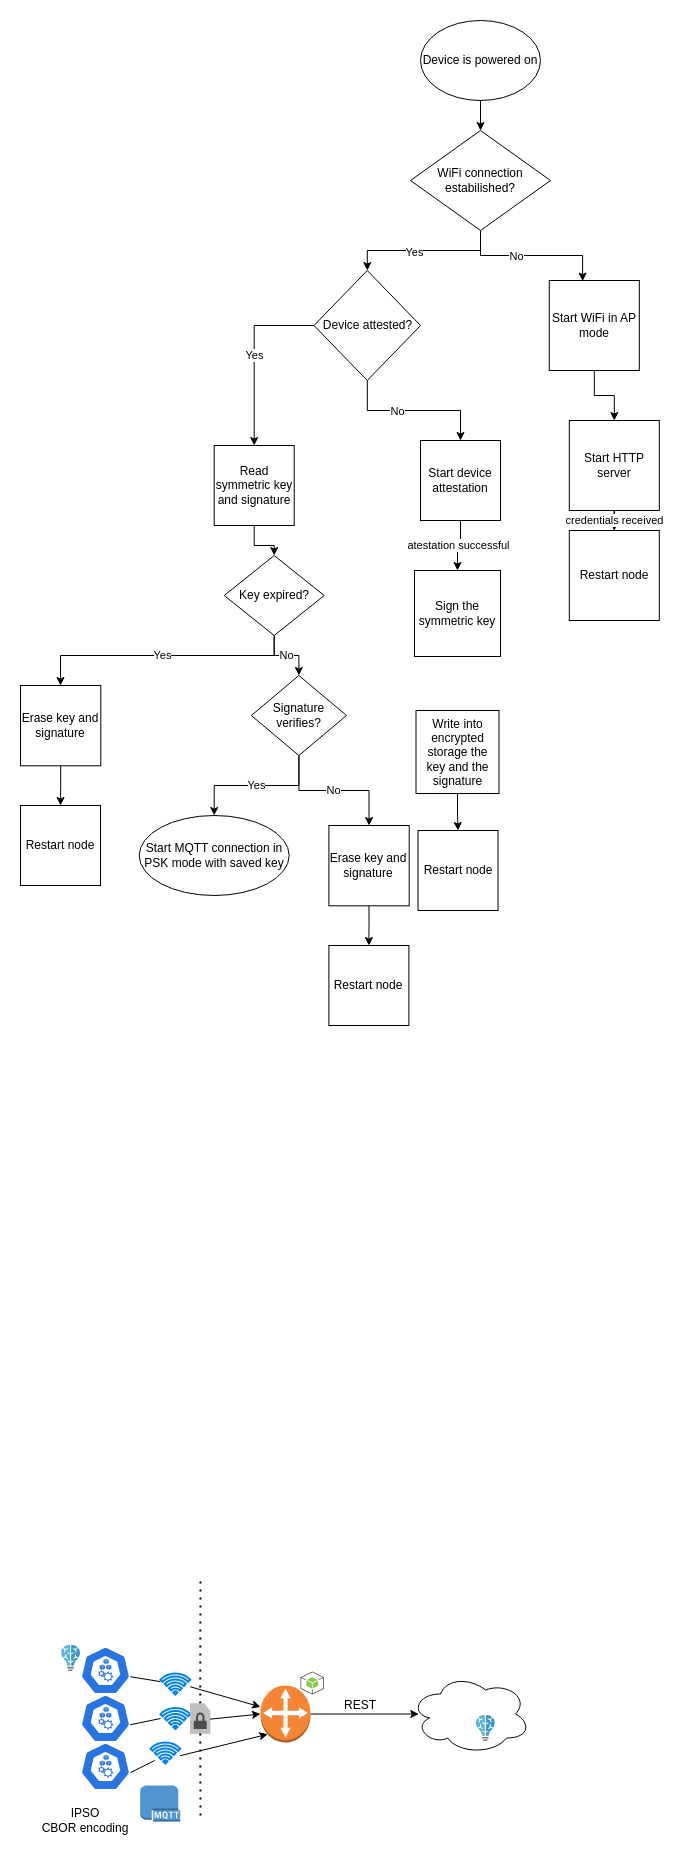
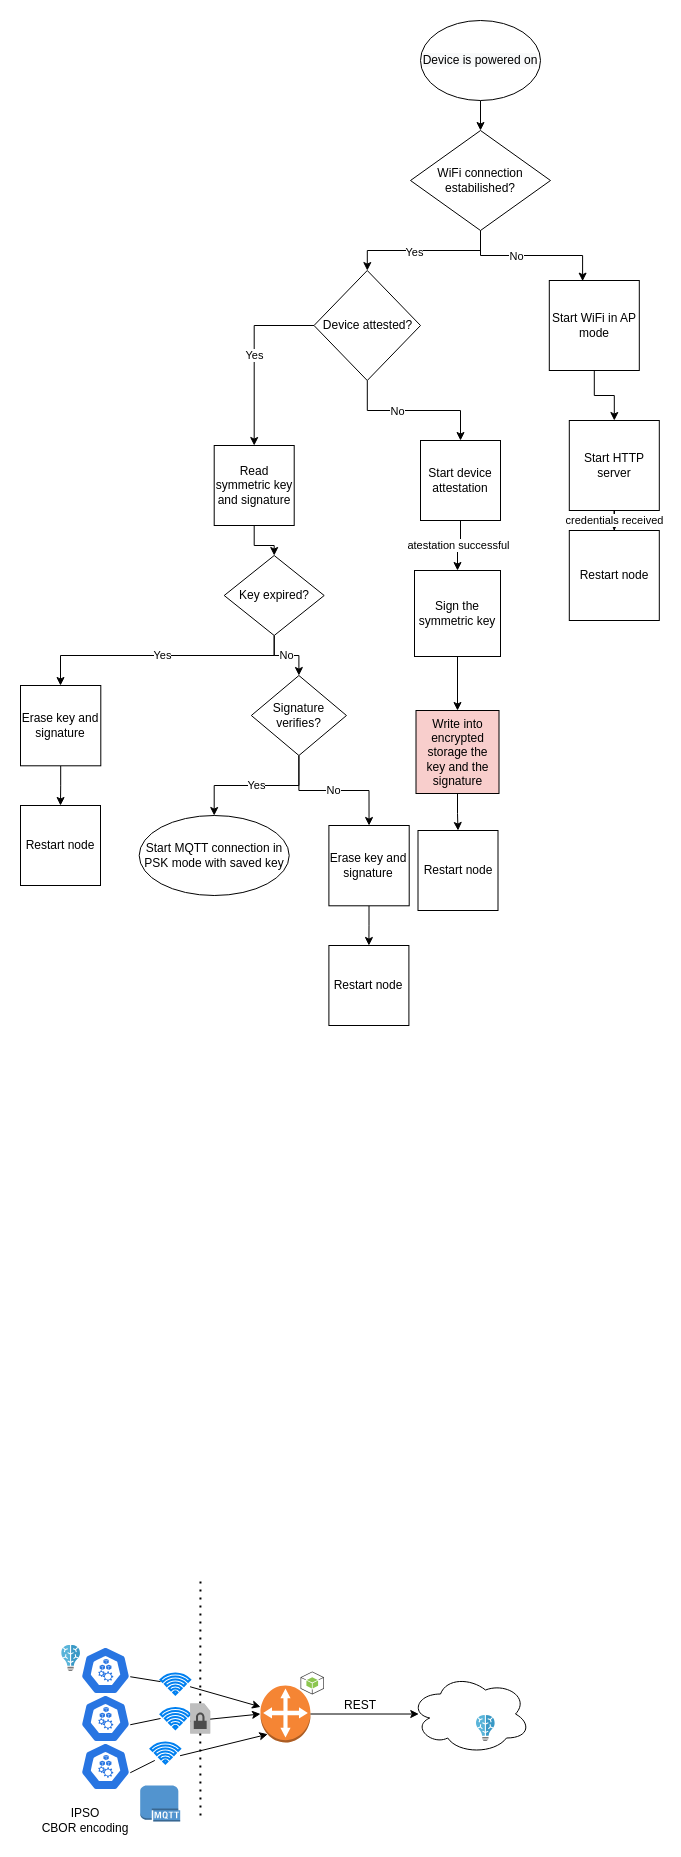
none -> (458, 680)
(458, 752) -> (458, 752)
